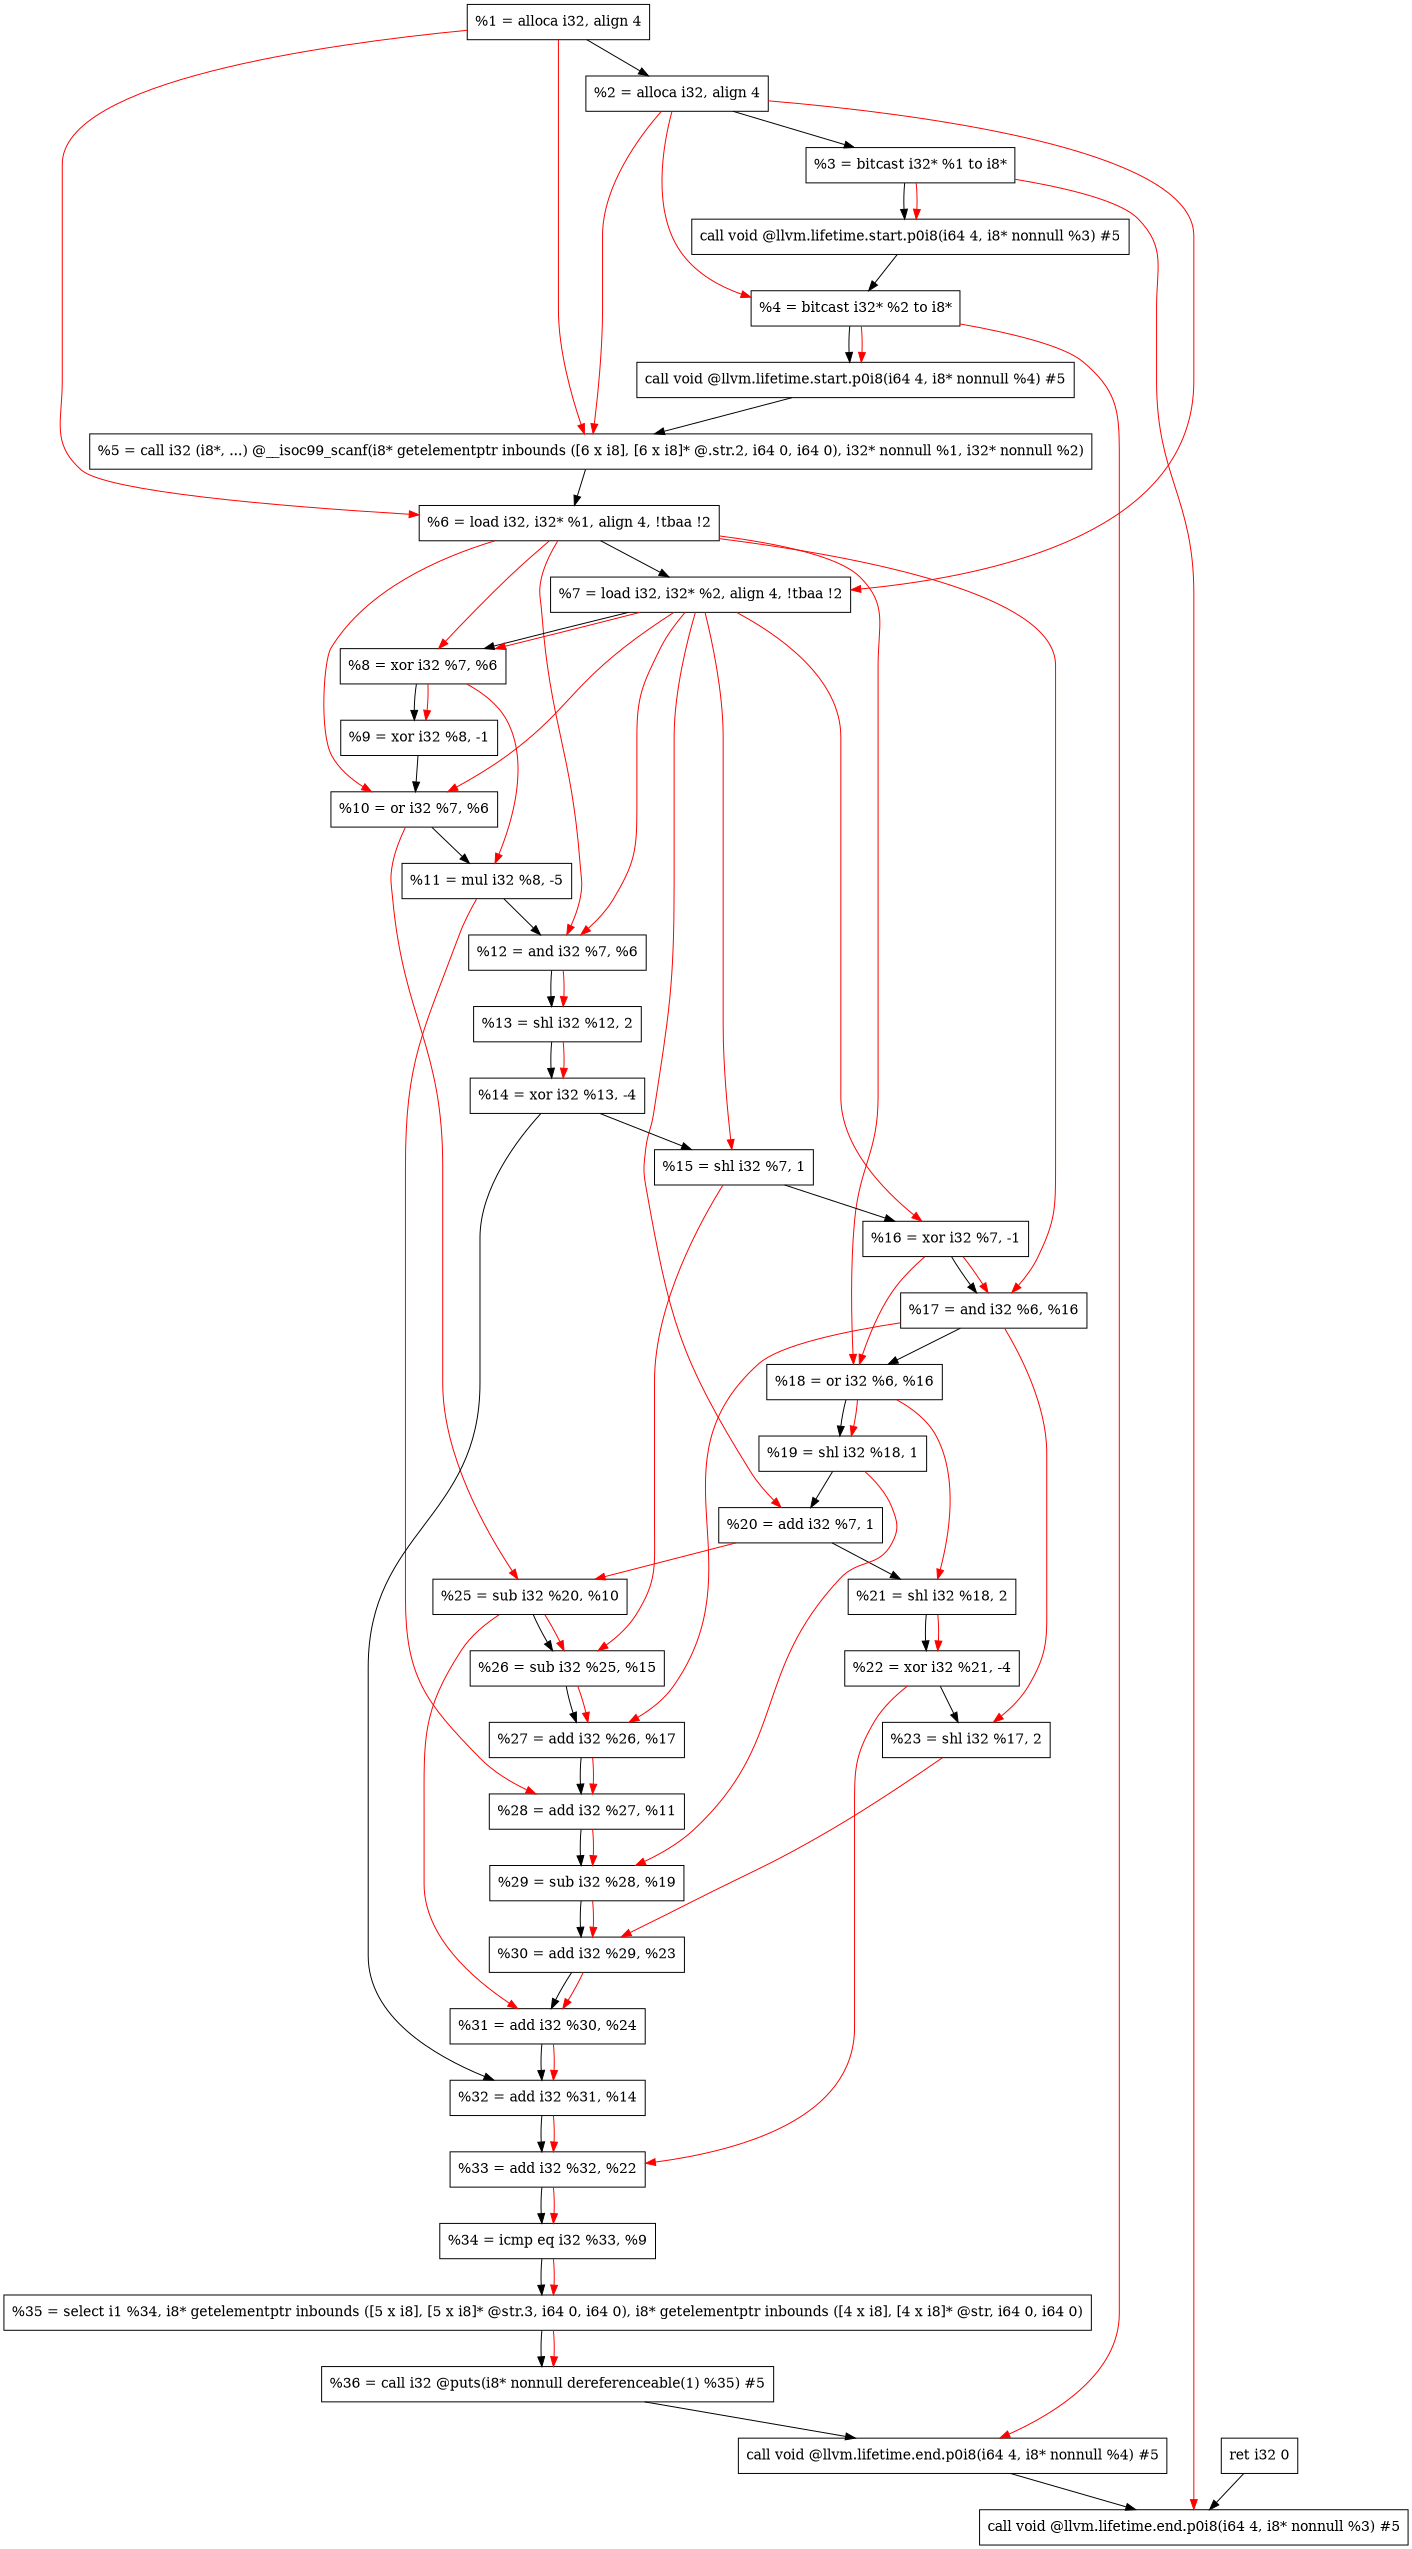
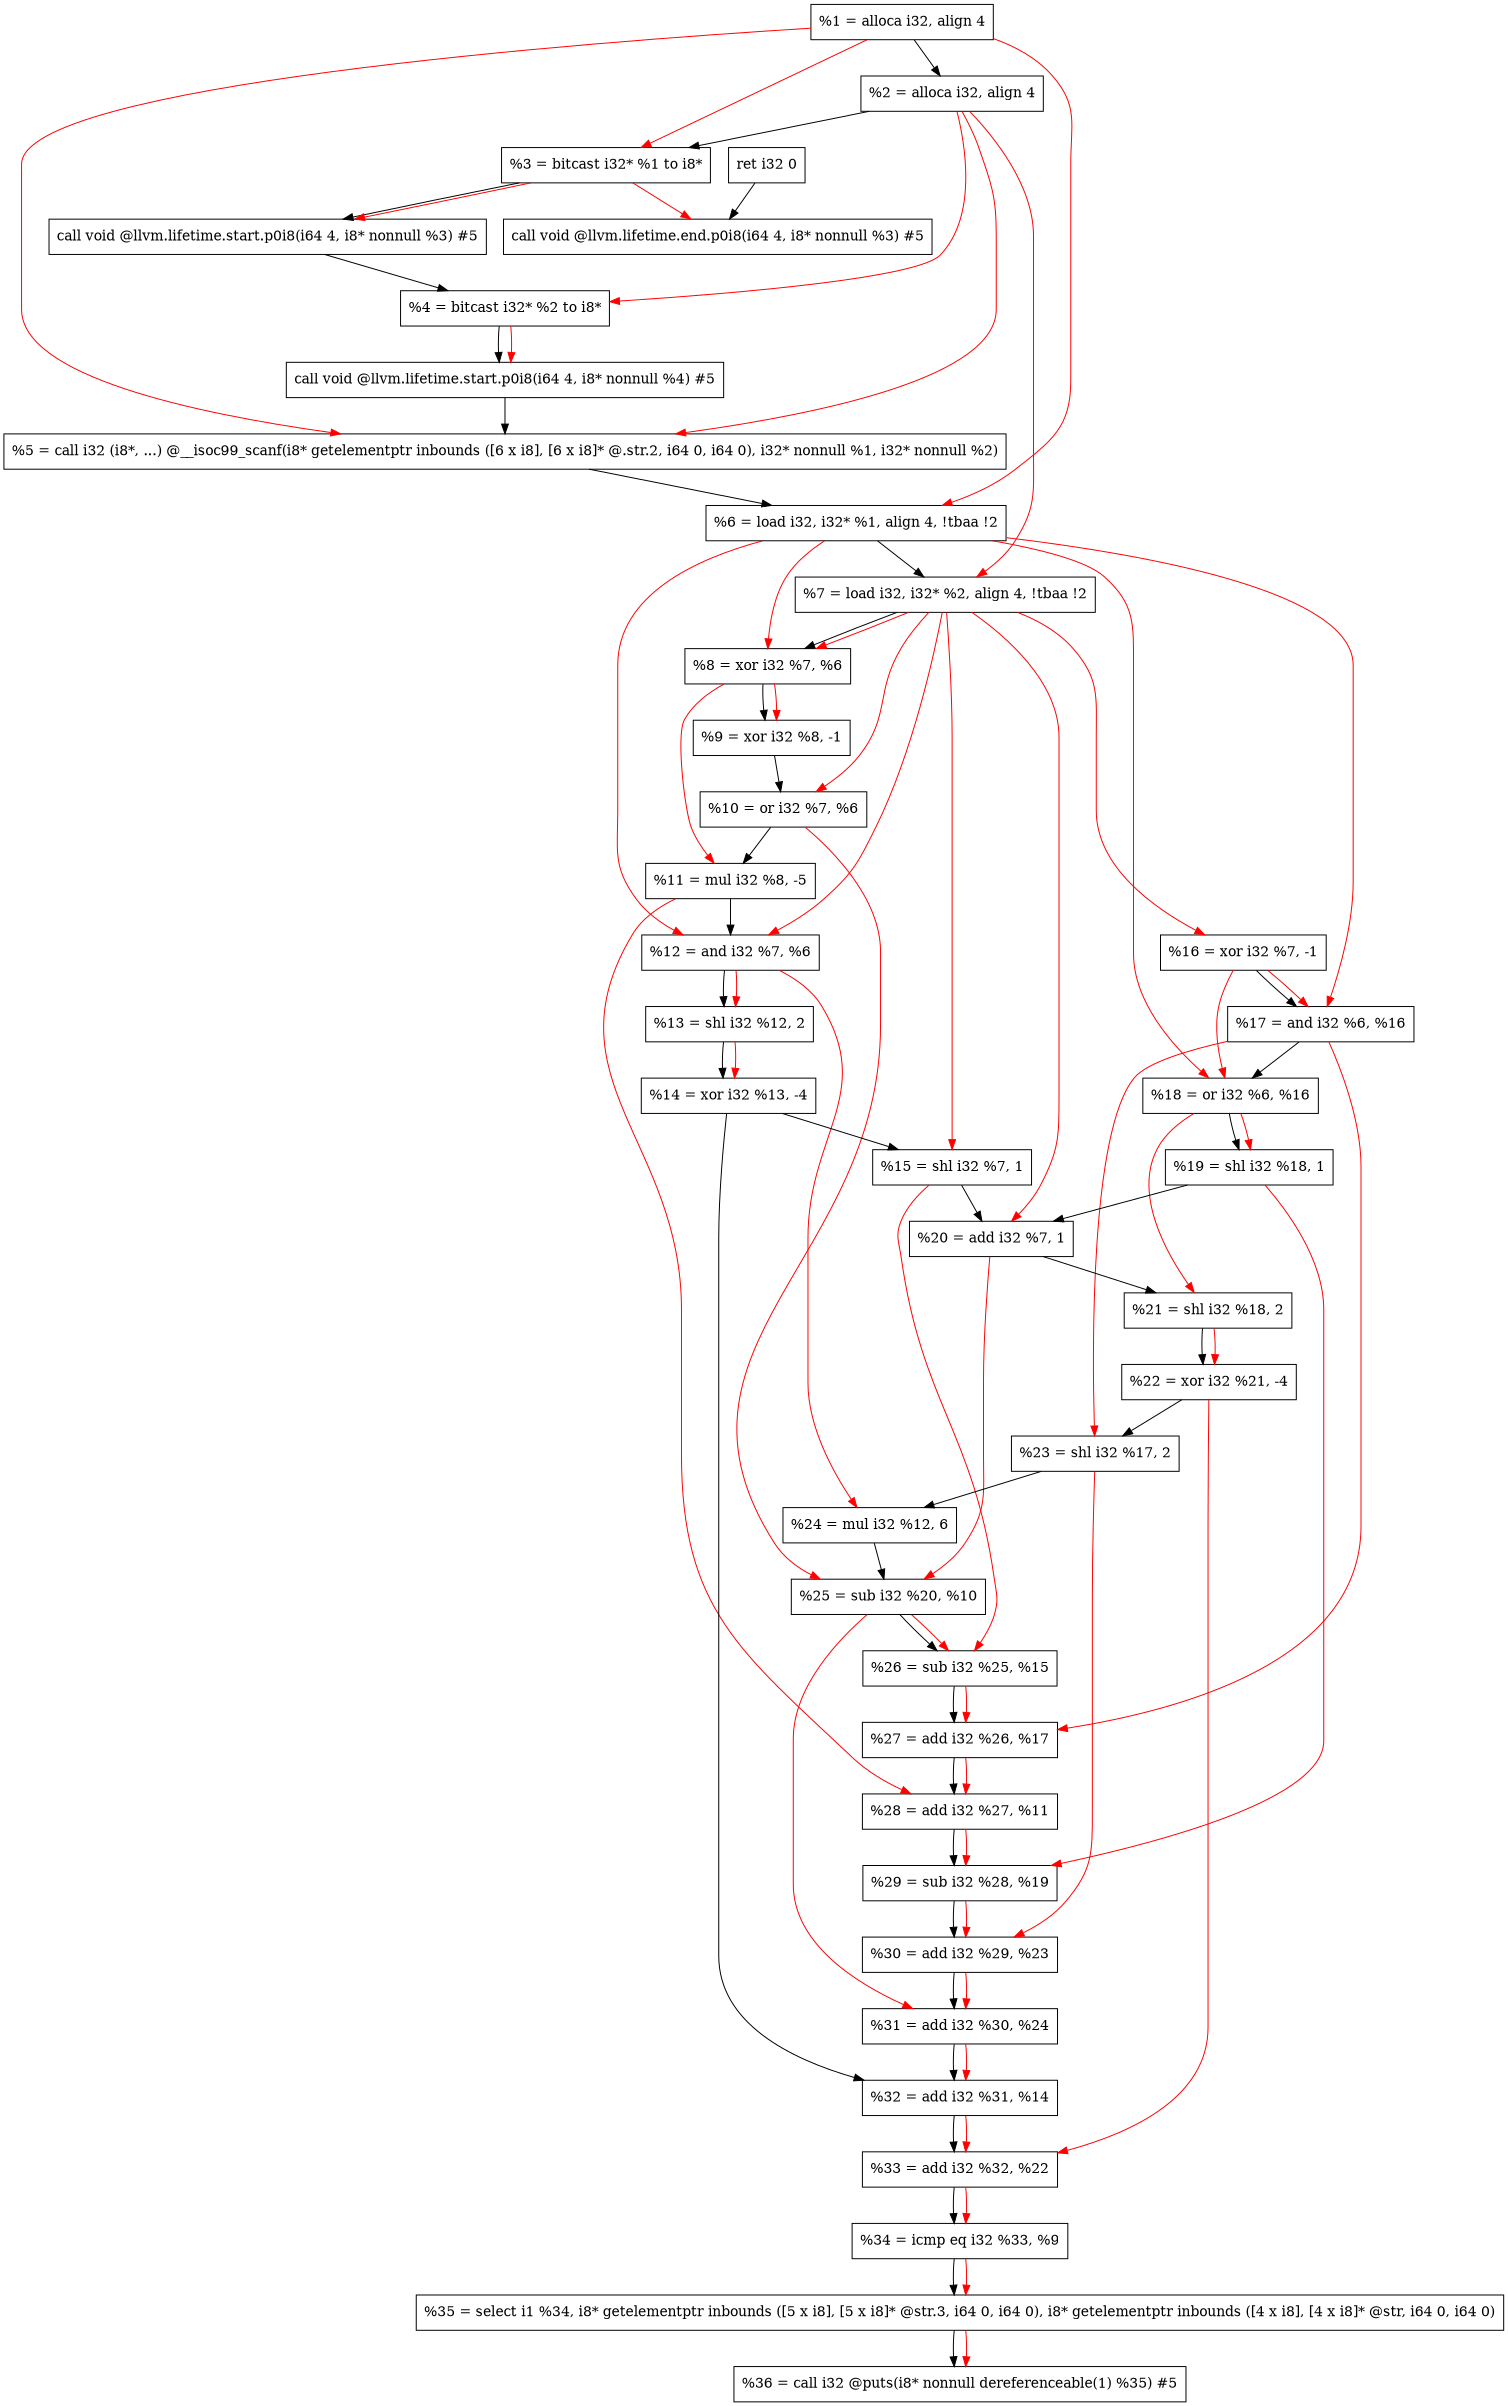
none -> (759, 91)
(345, 629) -> none
(835, 1202) -> (969, 1199)
none -> (870, 1525)
(953, 2456) -> none
